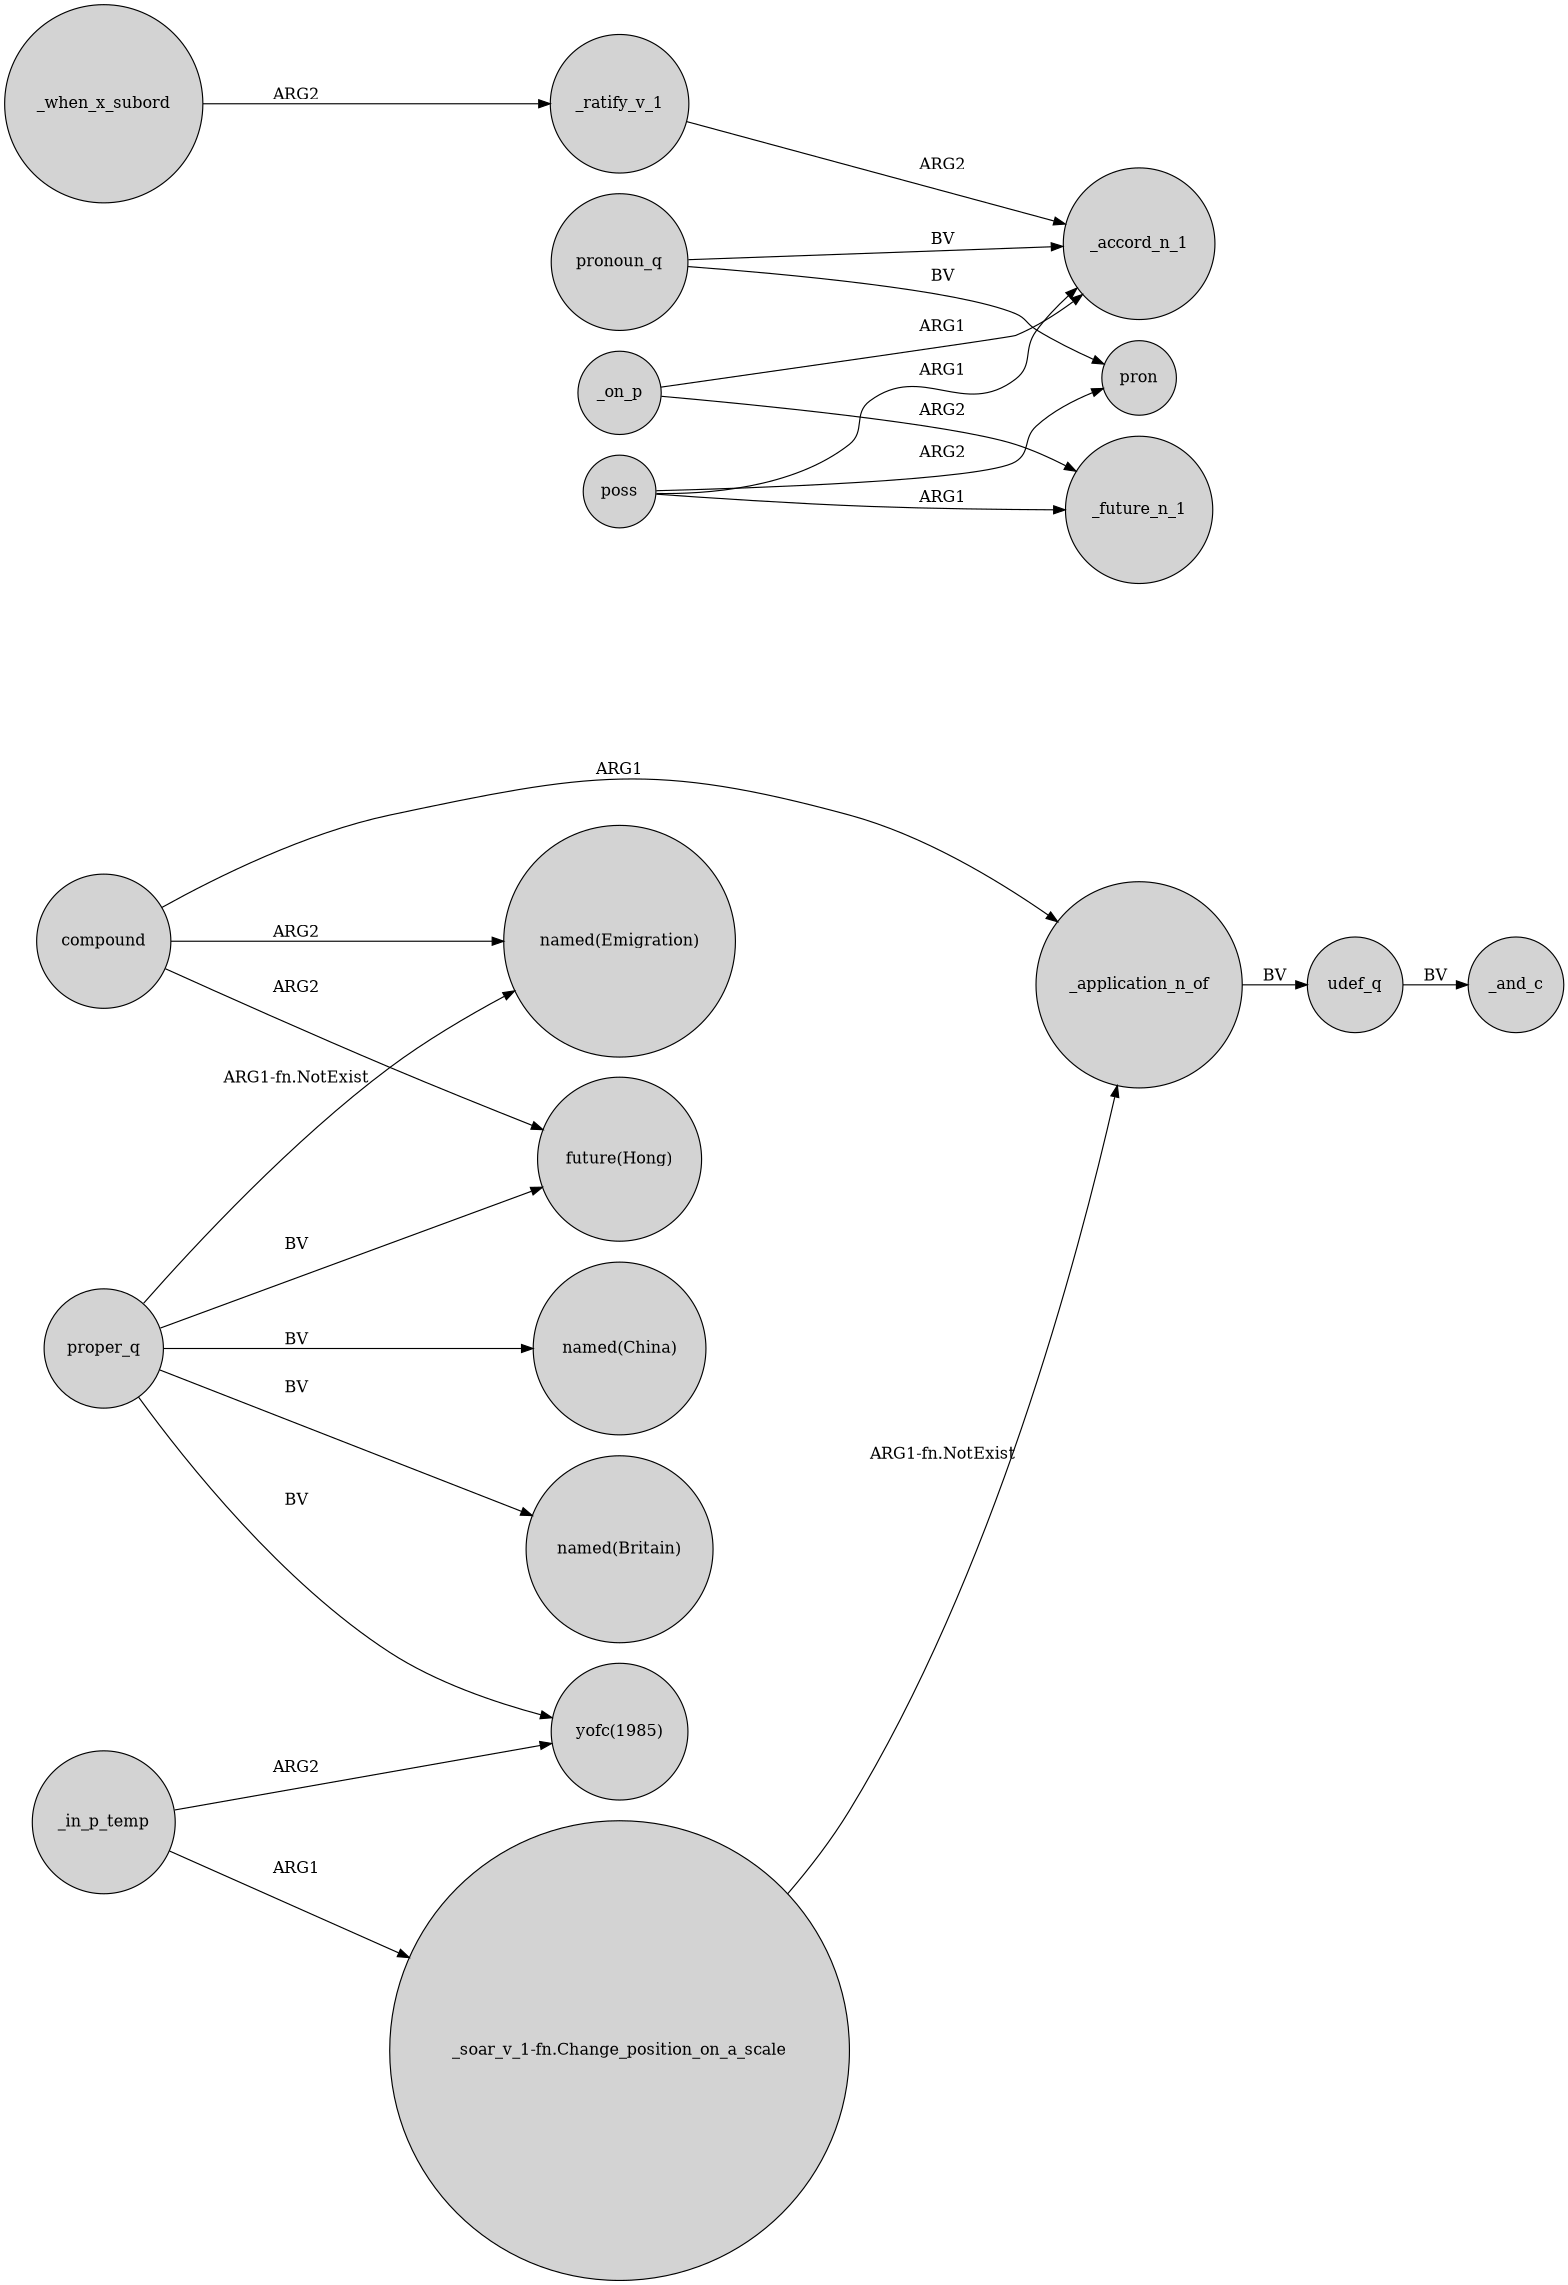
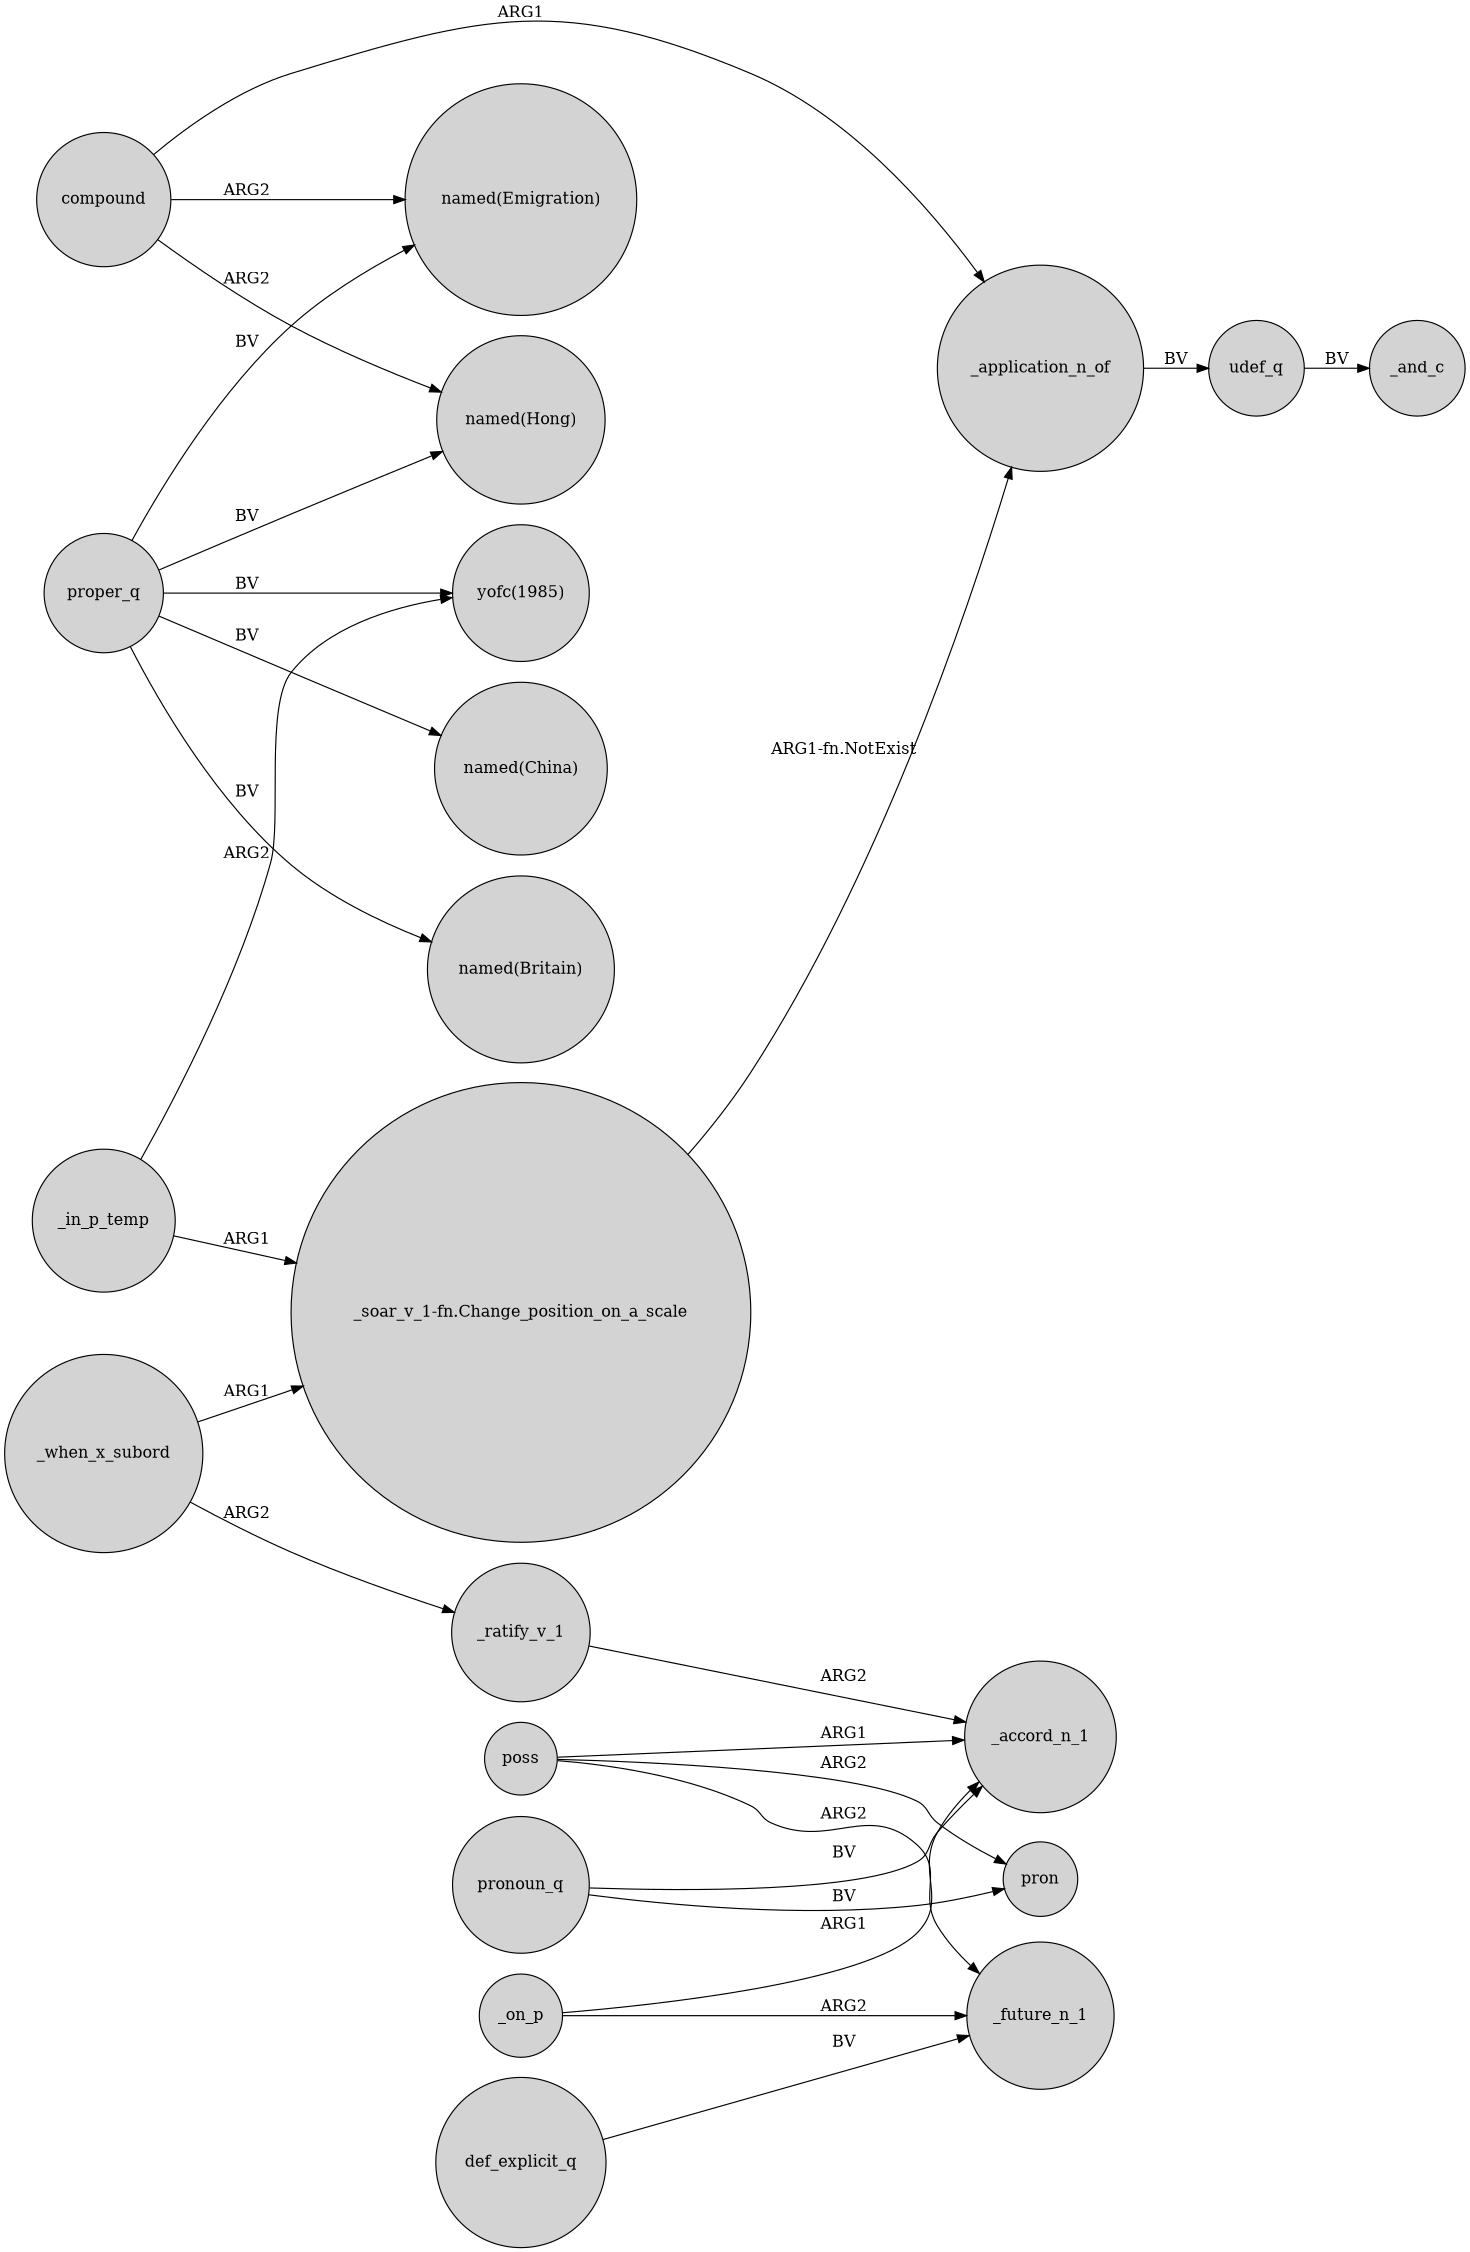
(943, 498) -> (844, 1814)
(296, 1078) -> (247, 342)
(620, 1159) -> (521, 420)
none -> (245, 1406)
none -> (521, 2163)
